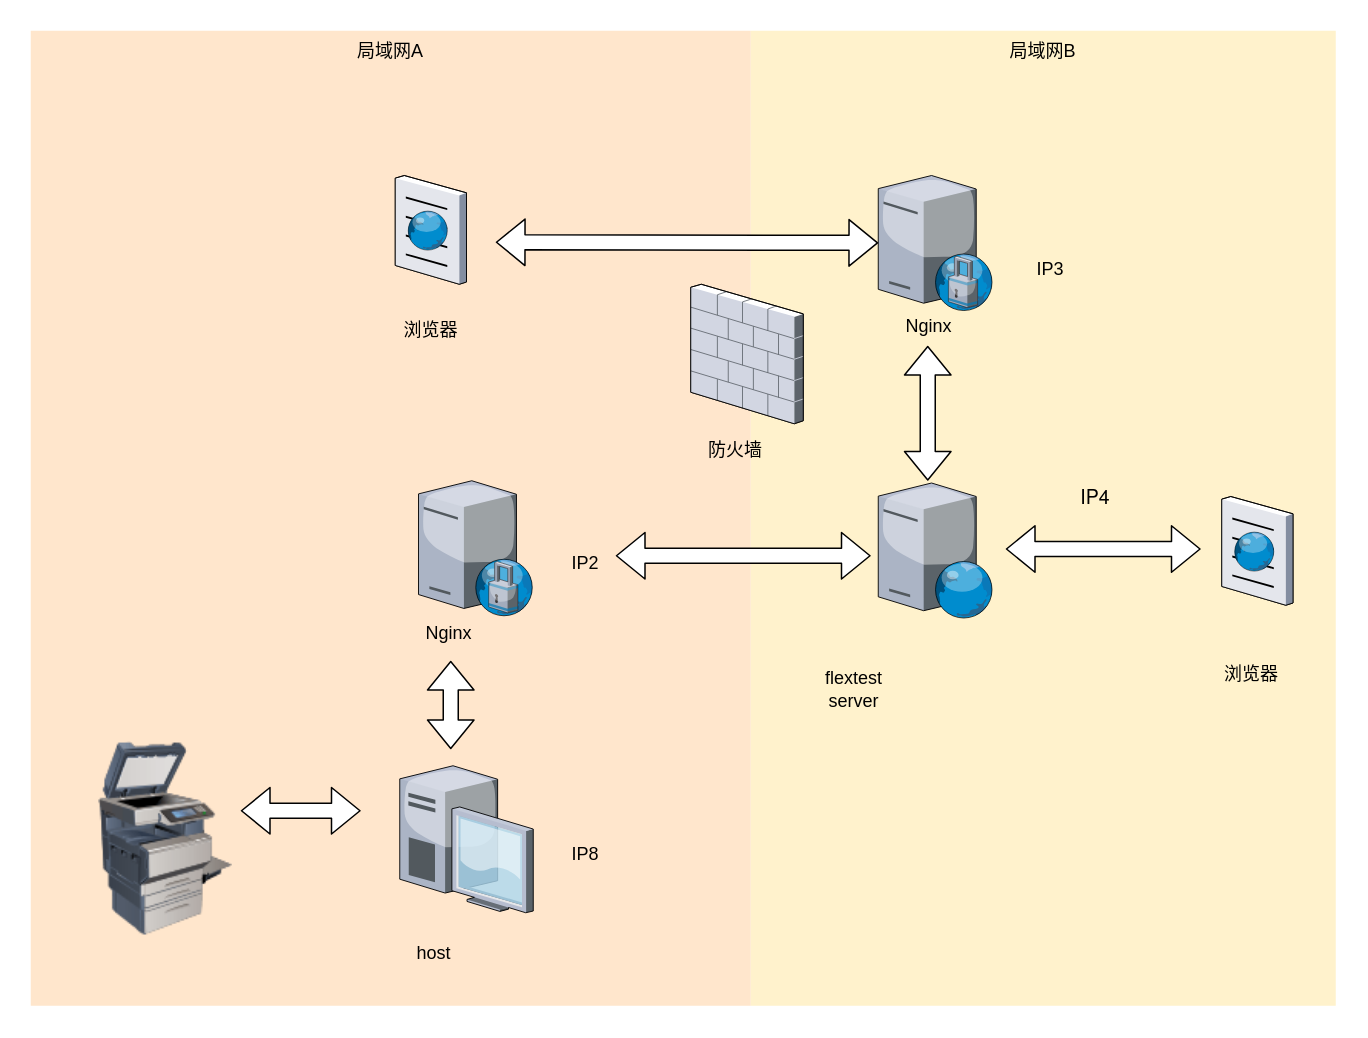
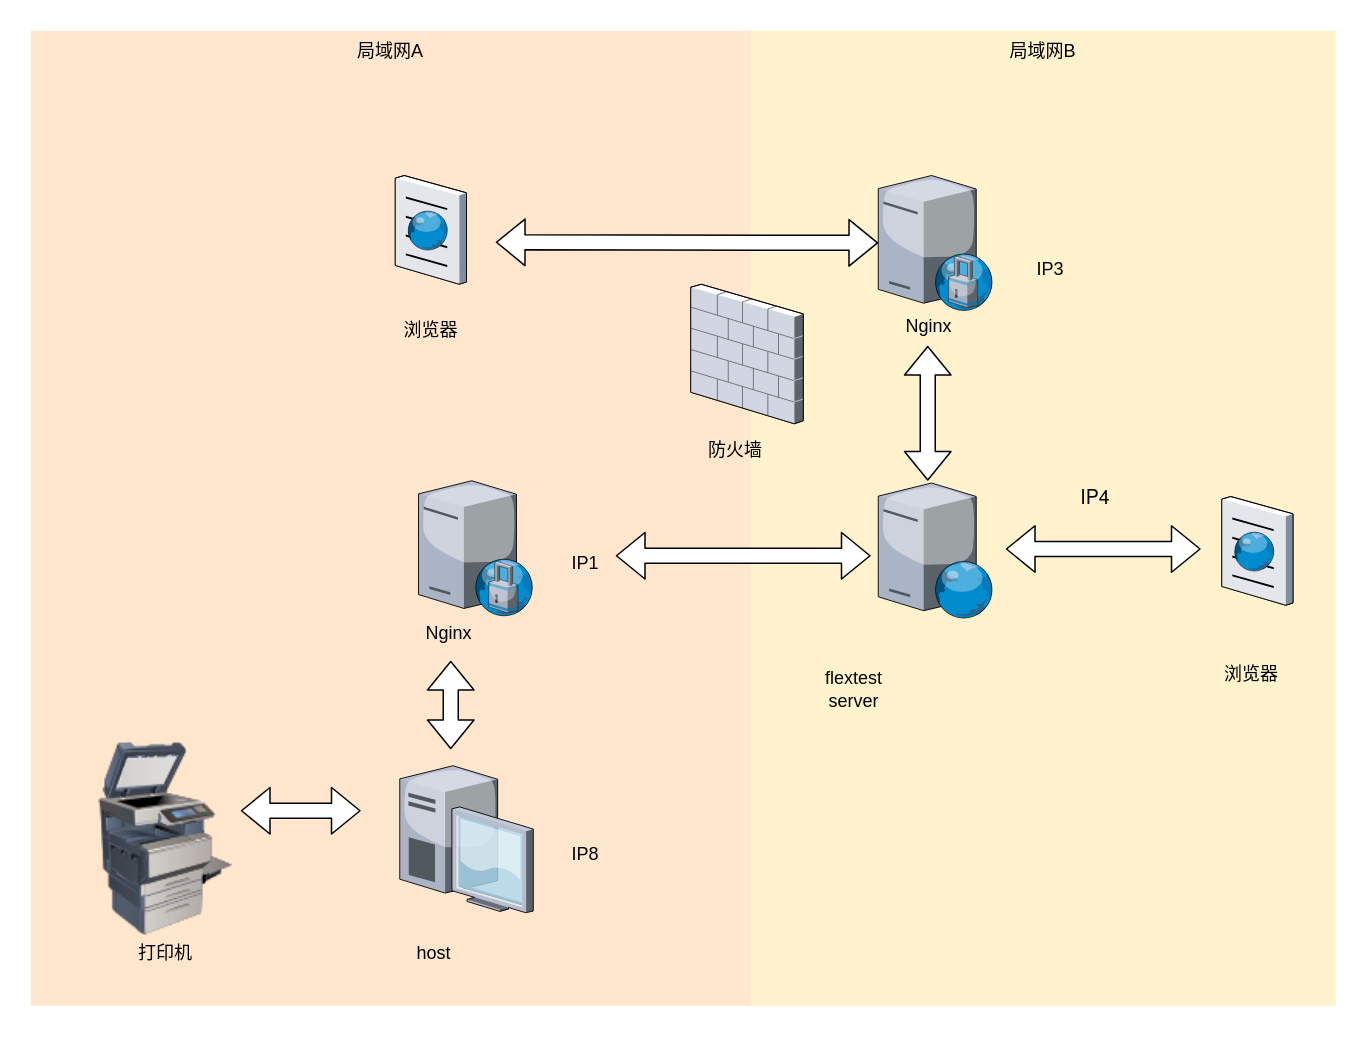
(586, 563) -> (586, 563)
none -> (166, 953)
